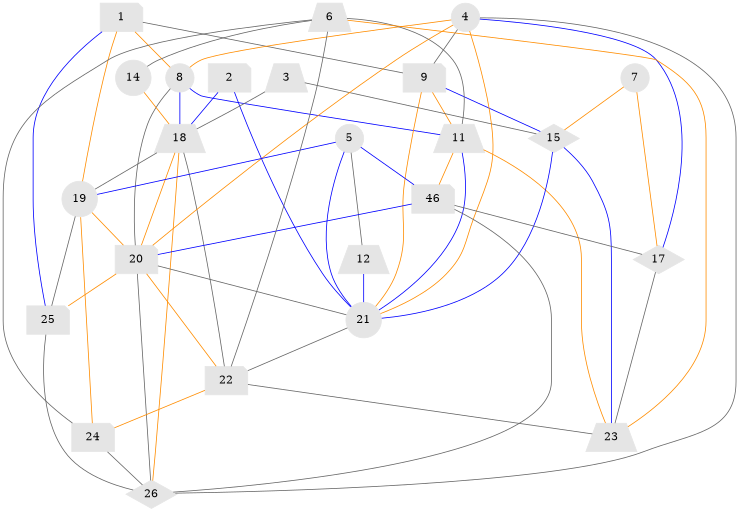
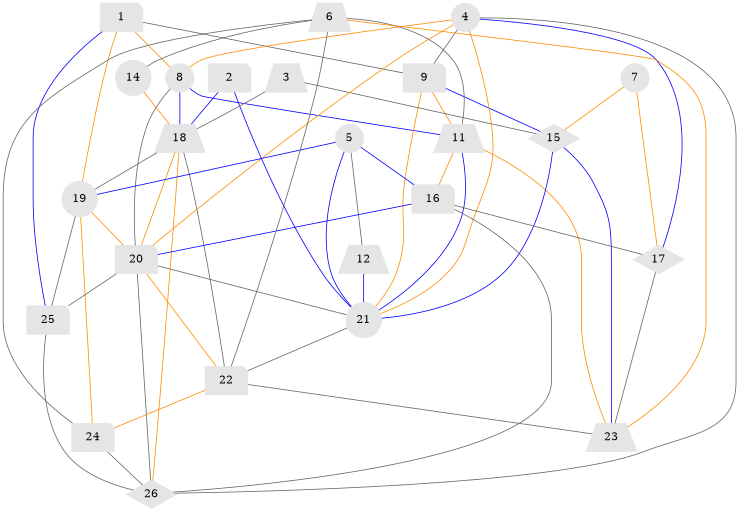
(433, 199) -> (433, 199)
(92, 290) -> (92, 290)
